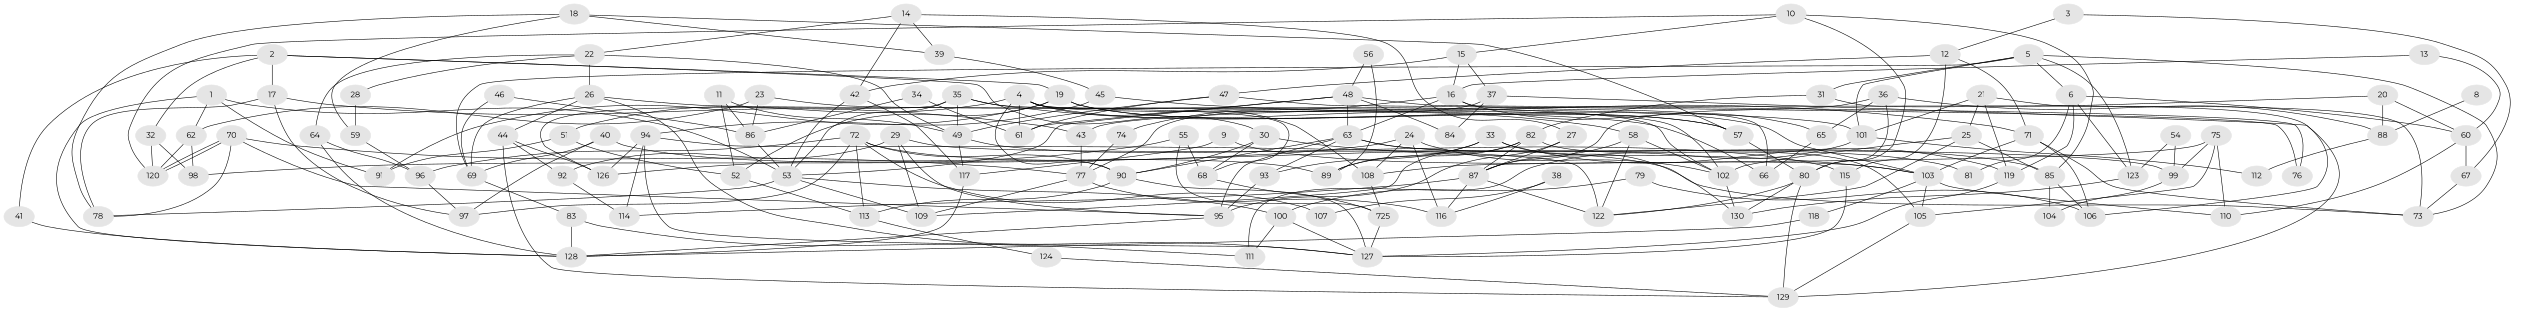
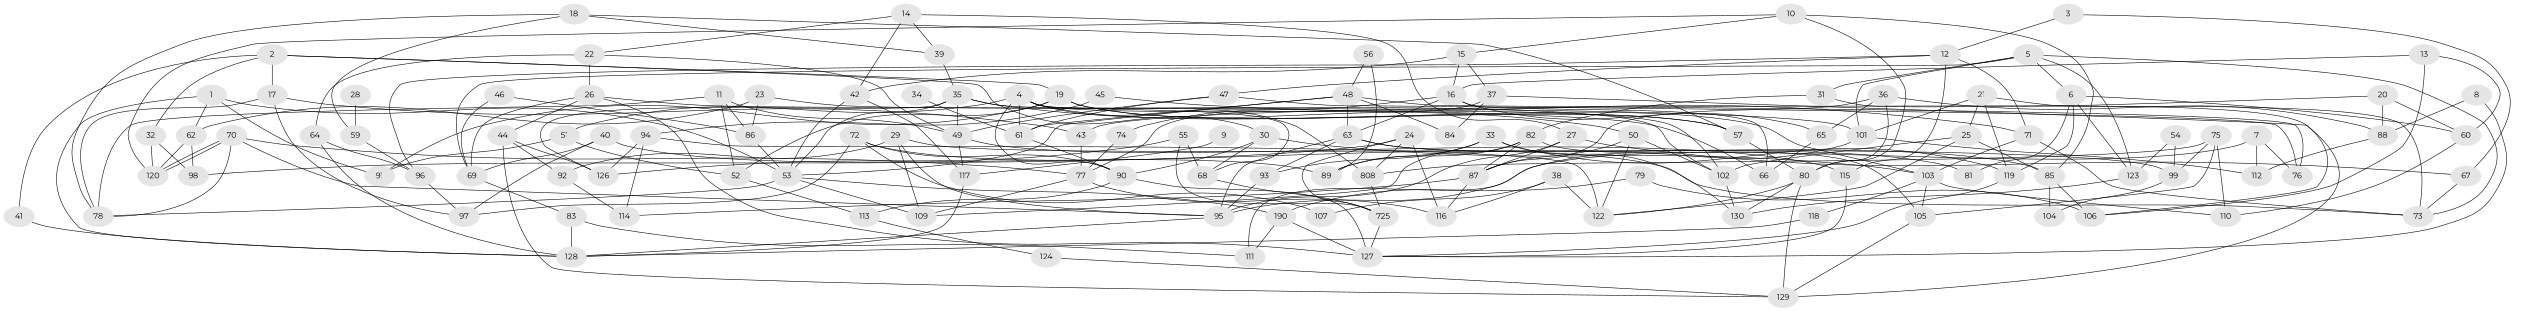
(1005, 66) -> (948, 75)
(470, 67) -> none
none -> (223, 115)
(834, 115) -> none
(1634, 136) -> (1634, 136)
none -> (2257, 136)
(636, 151) -> (1120, 66)
(1235, 156) -> (1071, 154)
(2466, 156) -> (2234, 163)
(1565, 160) -> (1302, 174)
(1438, 162) -> none
(2072, 169) -> (2321, 188)
(860, 176) -> none
(1368, 176) -> (1368, 176)
(1536, 196) -> (1578, 196)
(1281, 217) -> (1281, 217)
(793, 239) -> (1993, 253)
